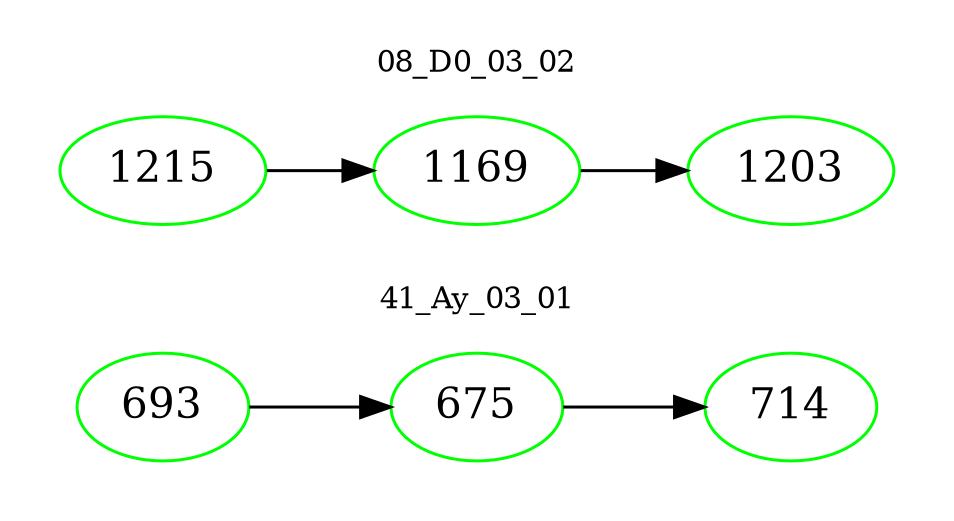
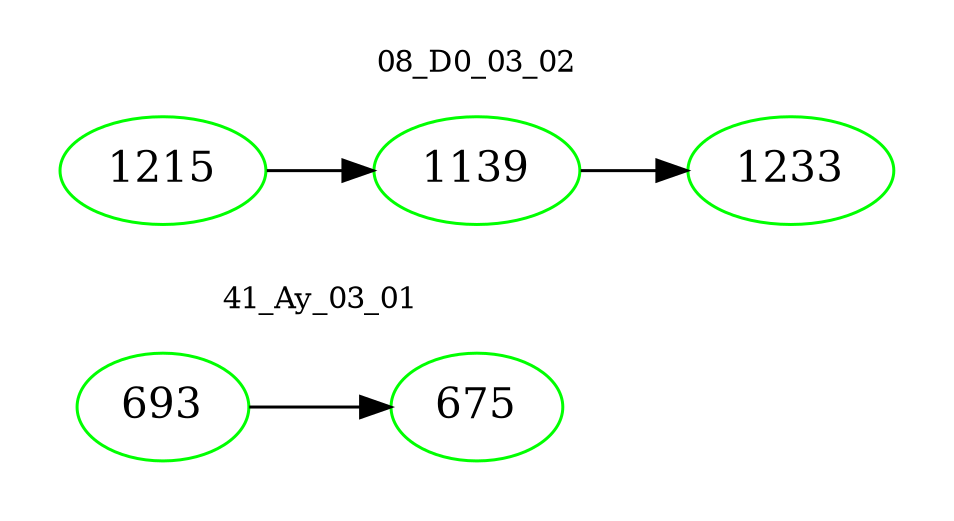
(477, 171) -> (477, 171)
(791, 171) -> (791, 171)
(791, 407) -> none
